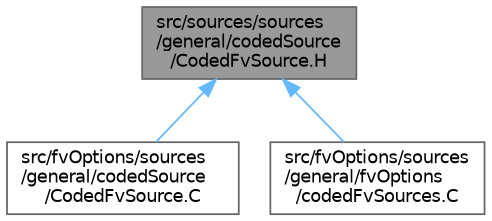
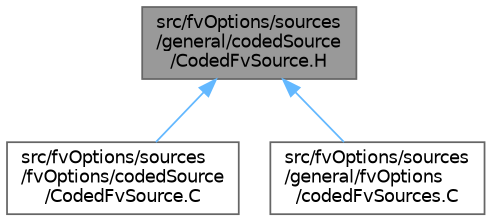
(249, 43) -> (249, 43)
(123, 178) -> (123, 178)
